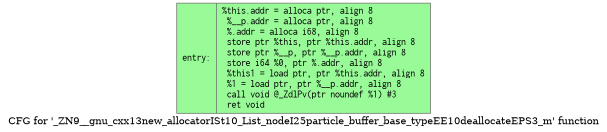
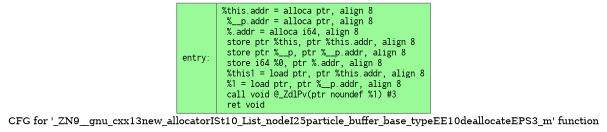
(290, 32) -> (290, 32)
